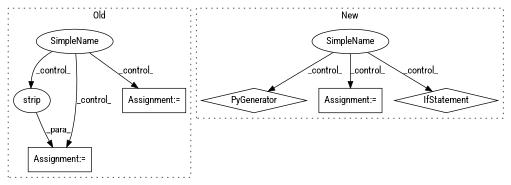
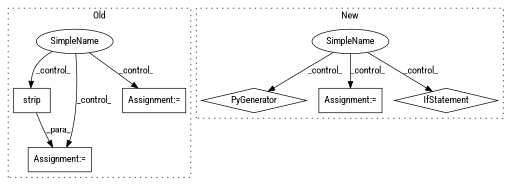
(32, 101) -> (32, 101)
